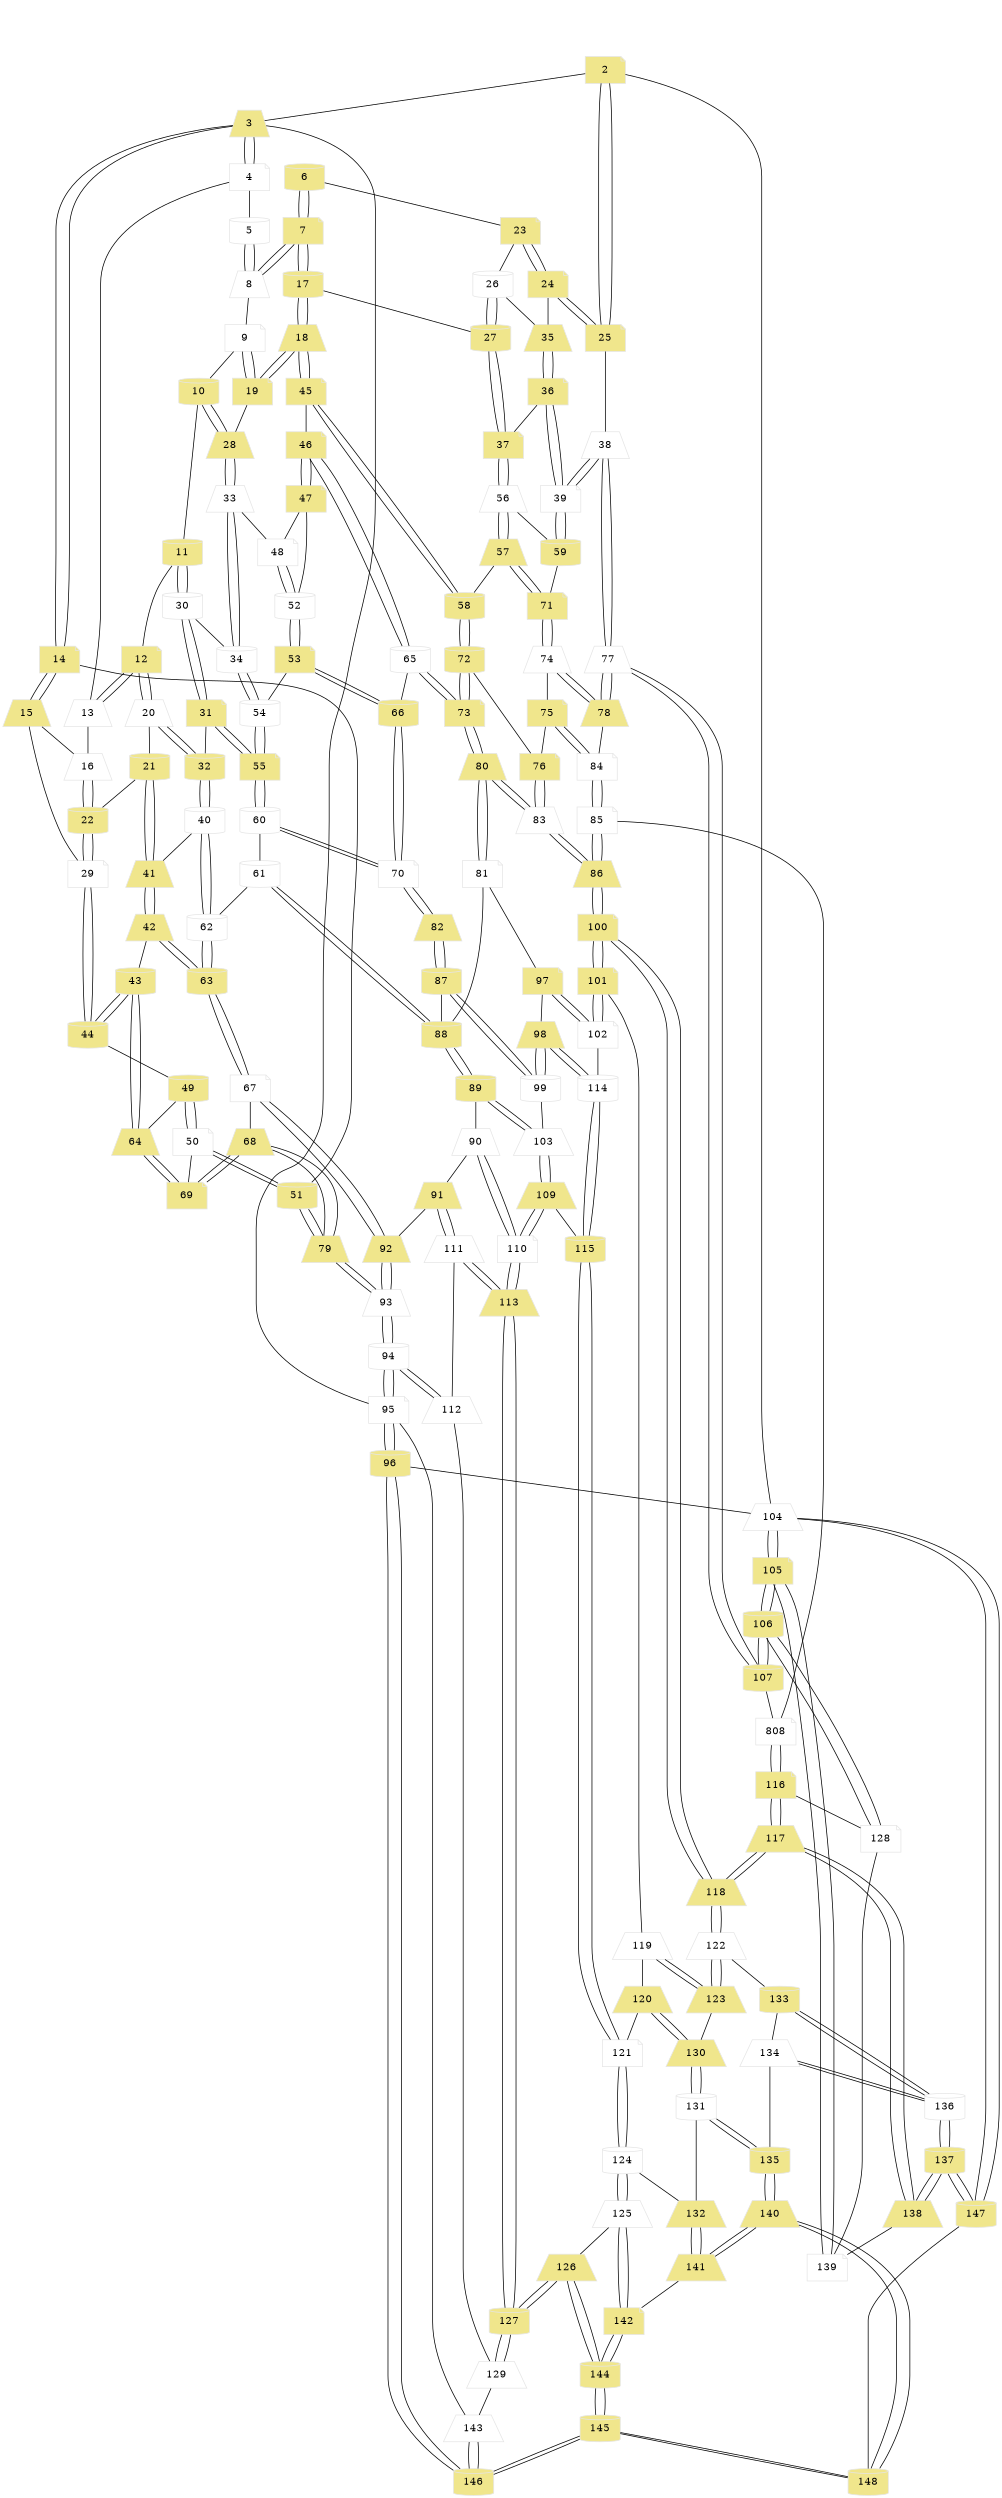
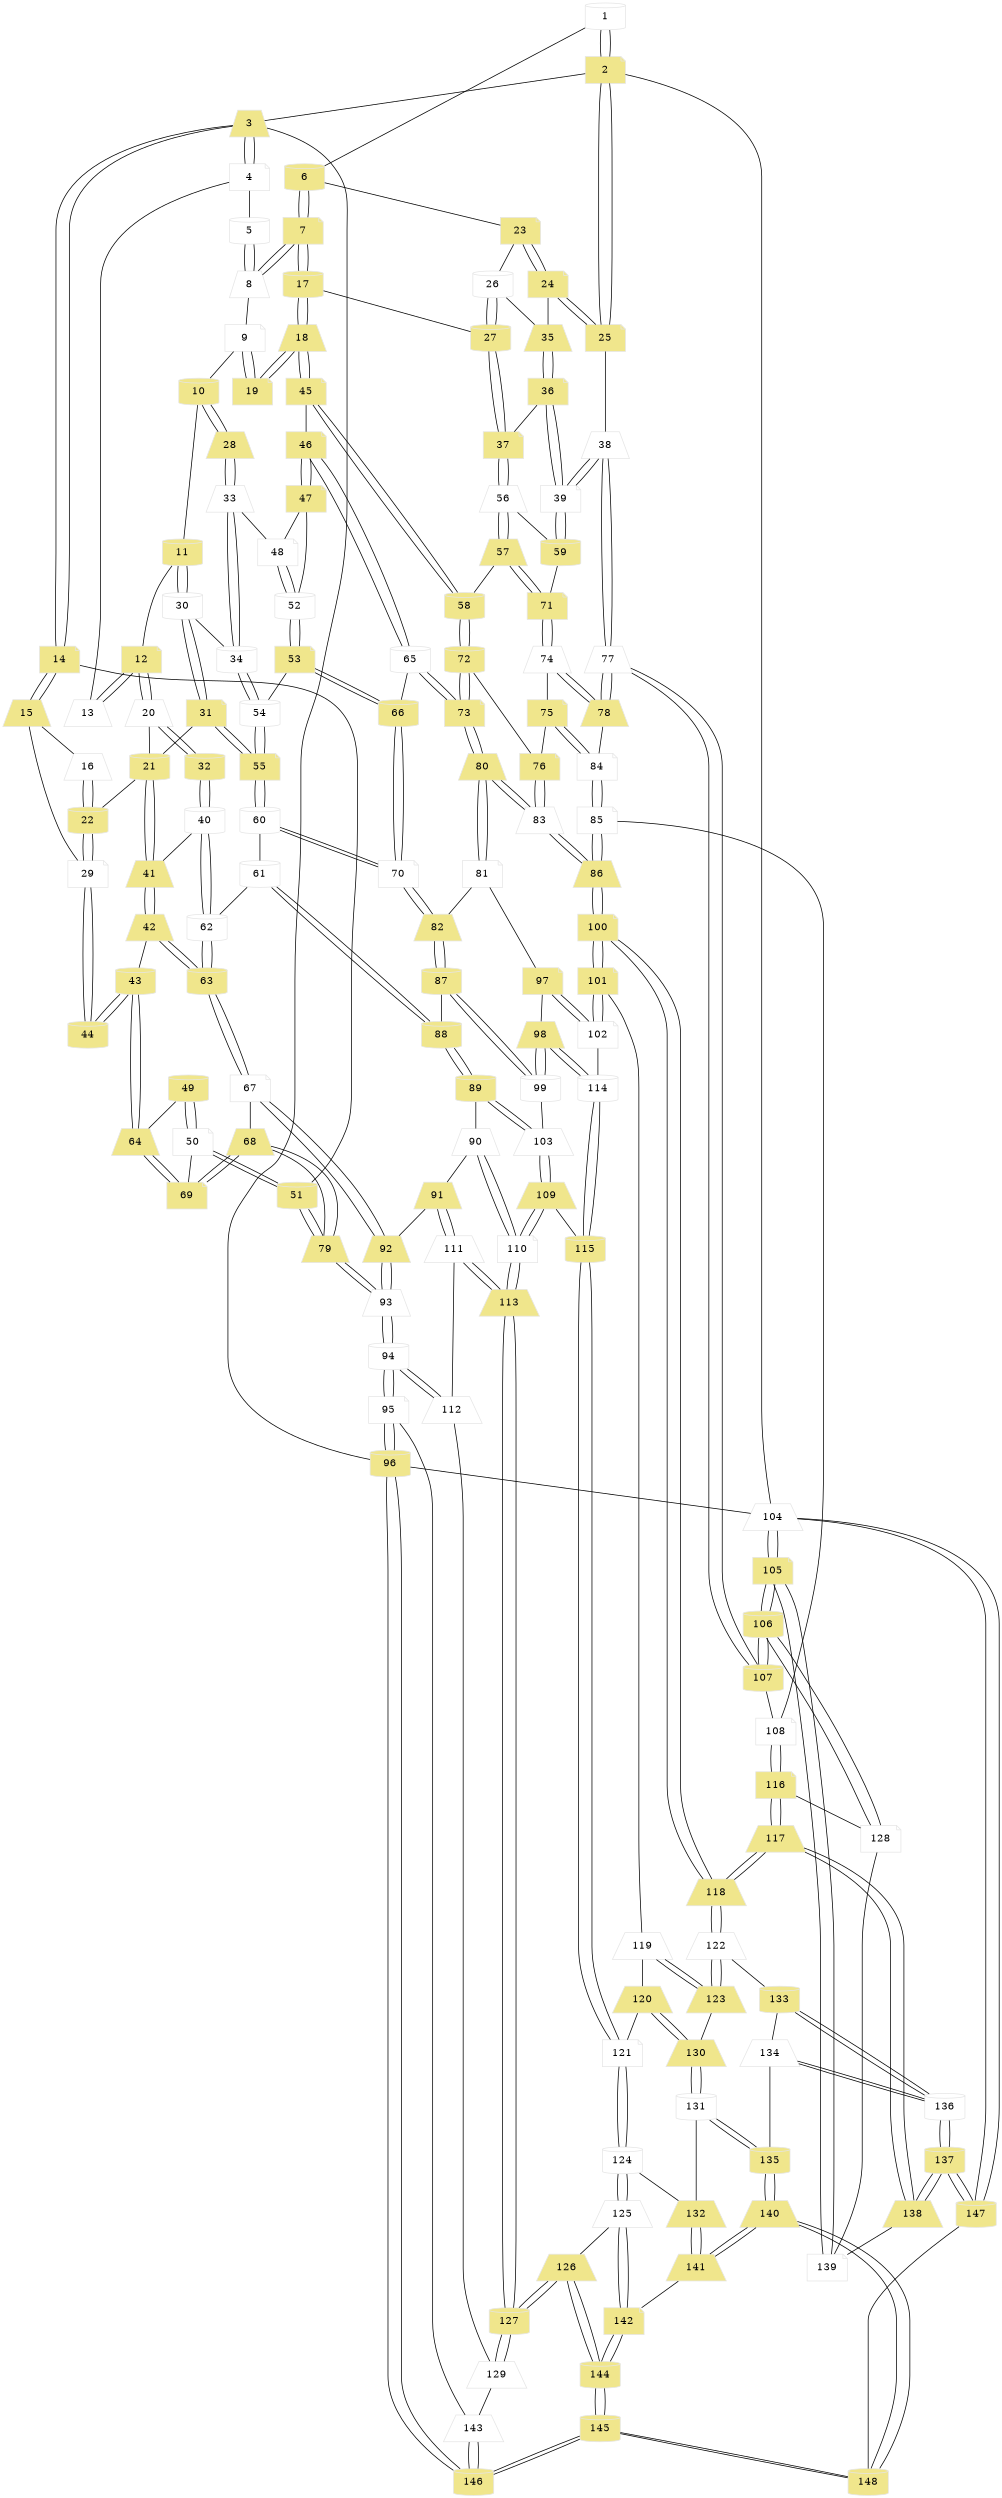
none -> (605, 16)
(241, 418) -> none
(88, 740) -> none
(206, 740) -> (184, 735)
(329, 771) -> (301, 823)
(478, 957) -> (460, 901)
(135, 1060) -> none
(776, 1732) -> (776, 1732)
